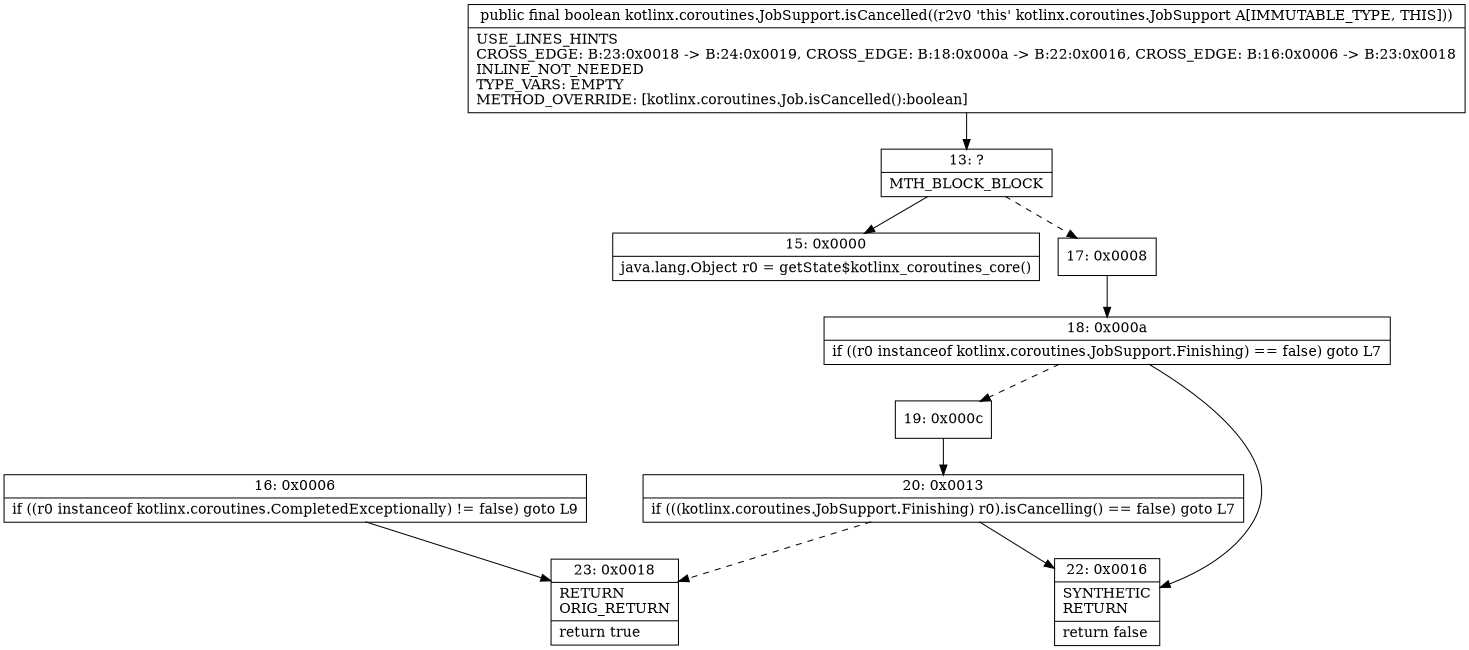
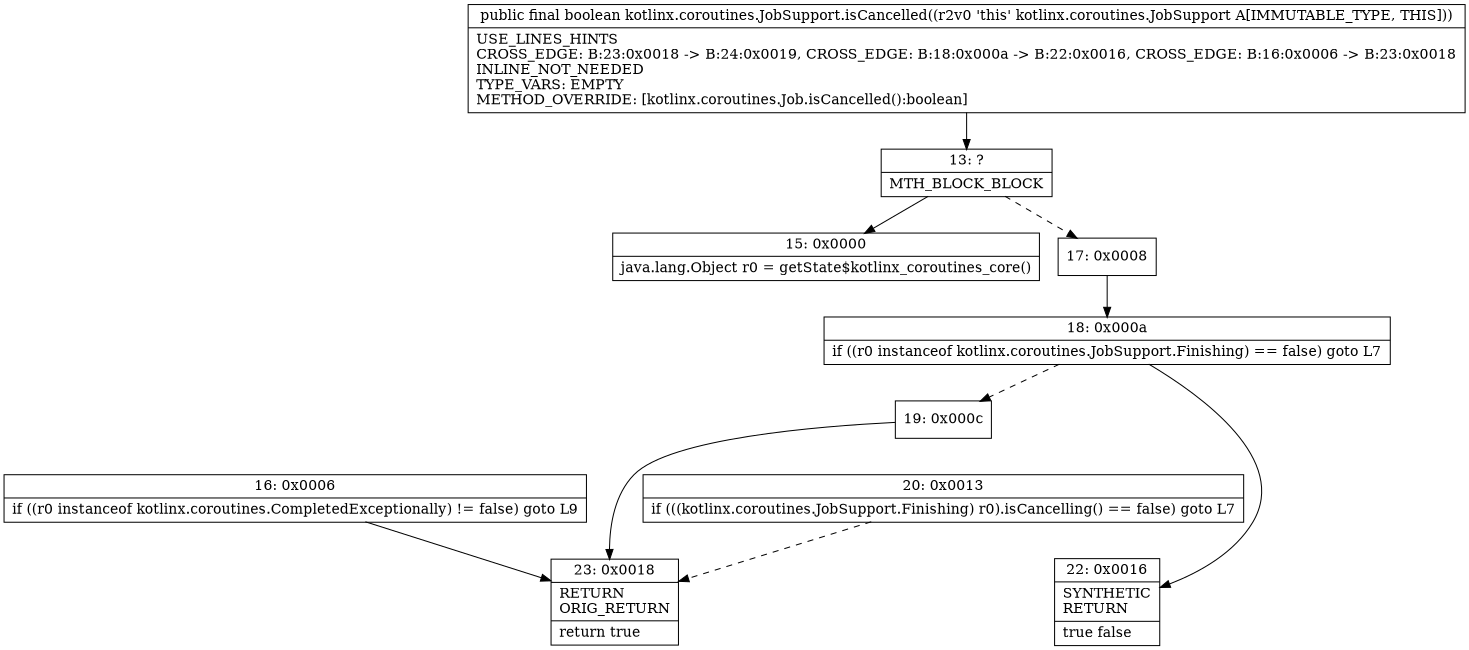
(943, 452) -> (721, 441)
(1013, 542) -> none
(1106, 633) -> (1098, 633)
